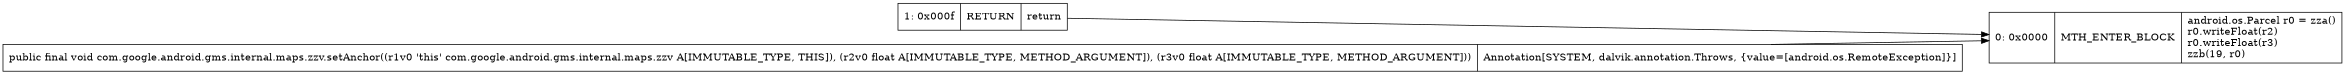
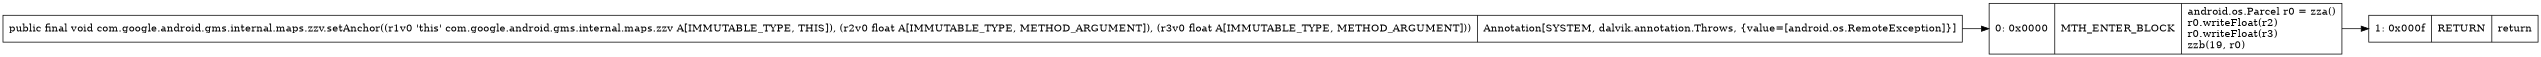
(1524, 26) -> (2352, 29)
